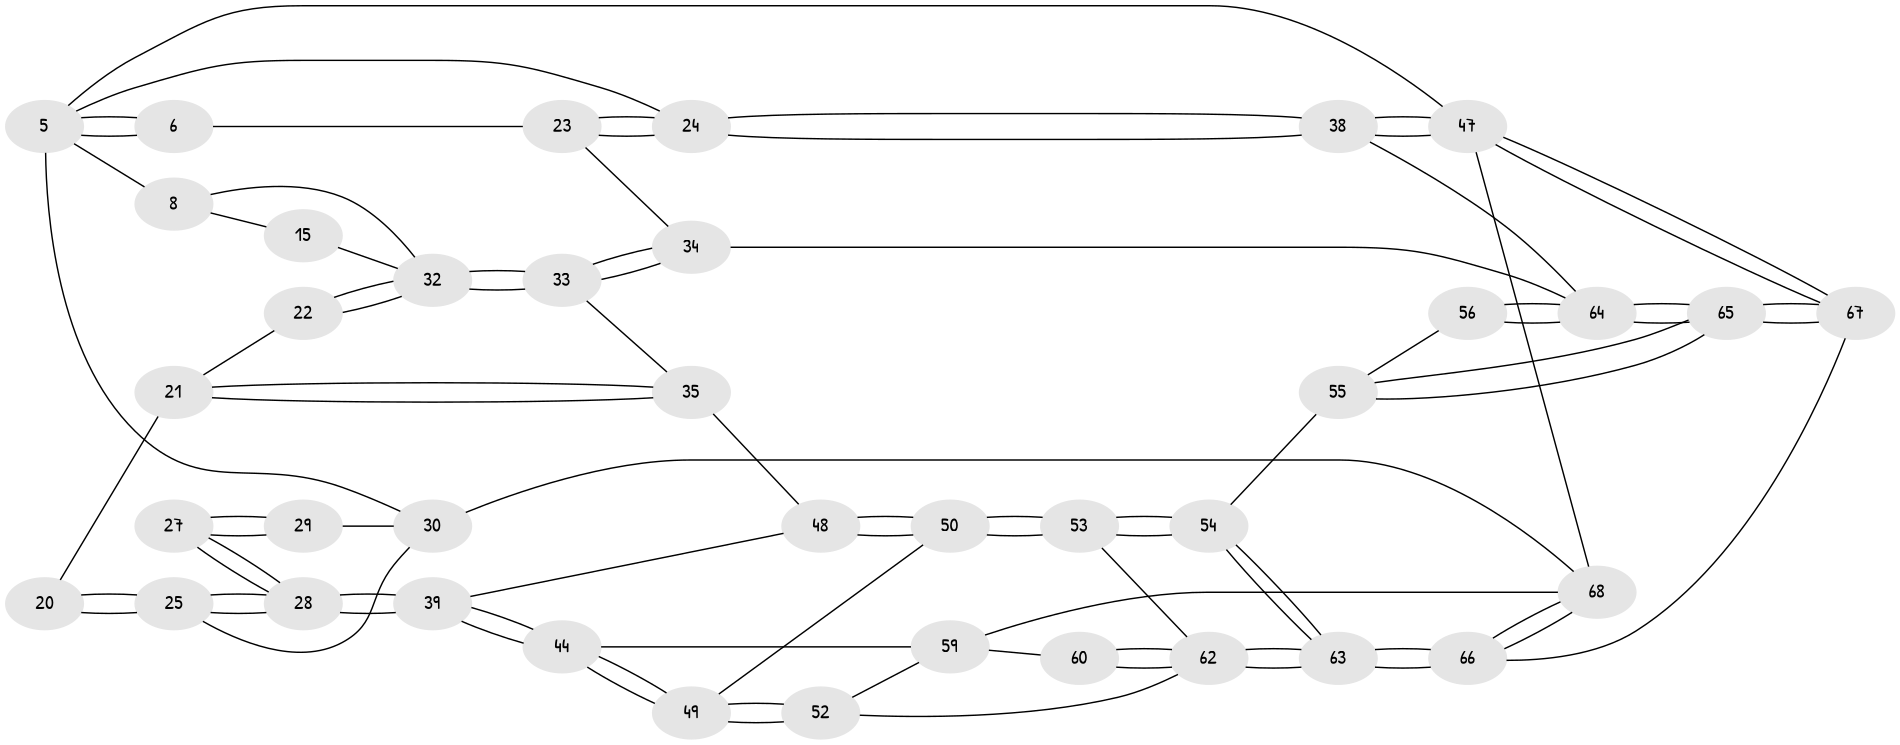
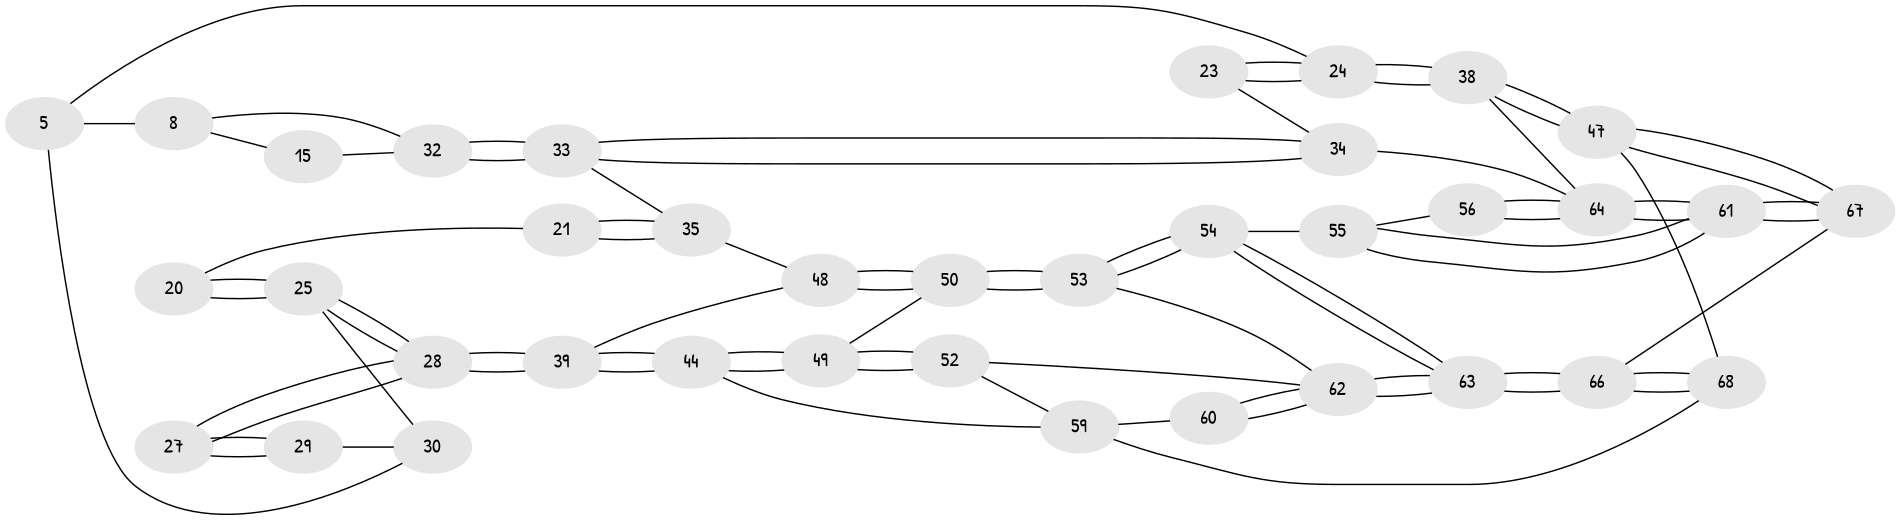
(755, 6) -> none
(174, 126) -> none
(303, 313) -> none
(1726, 313) -> (1726, 211)
(1031, 460) -> none
